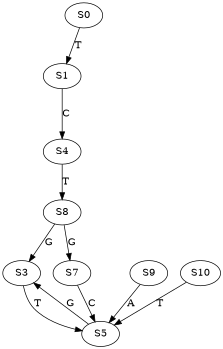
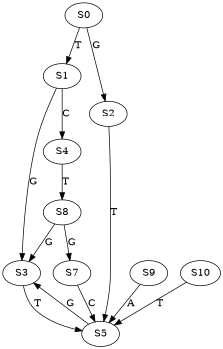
none -> (108, 114)
none -> (31, 169)
